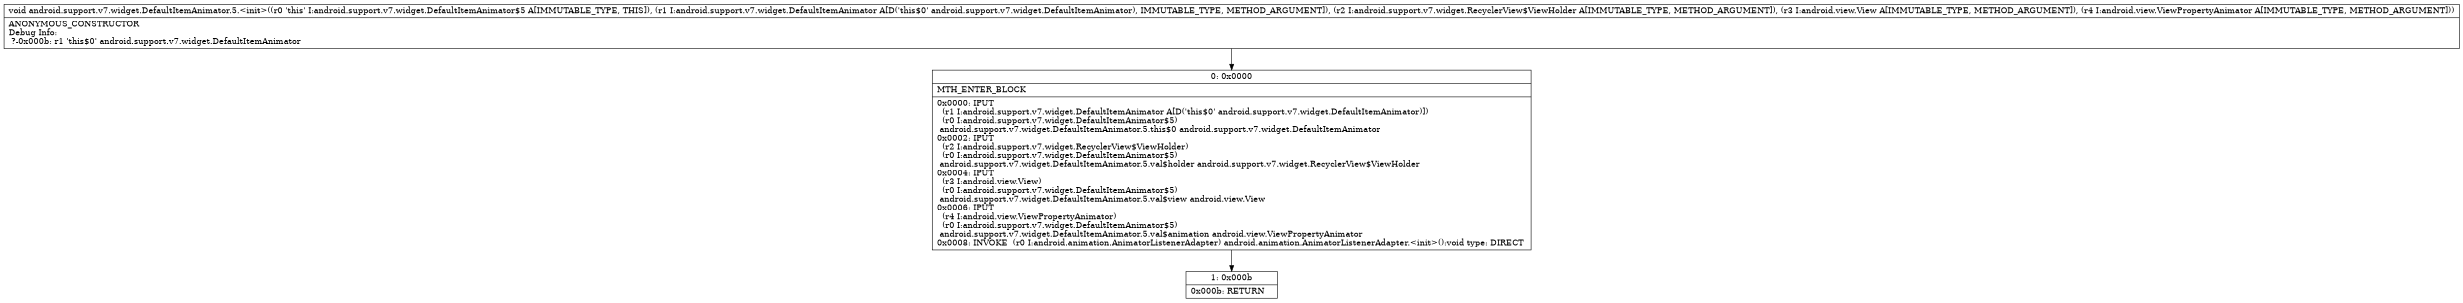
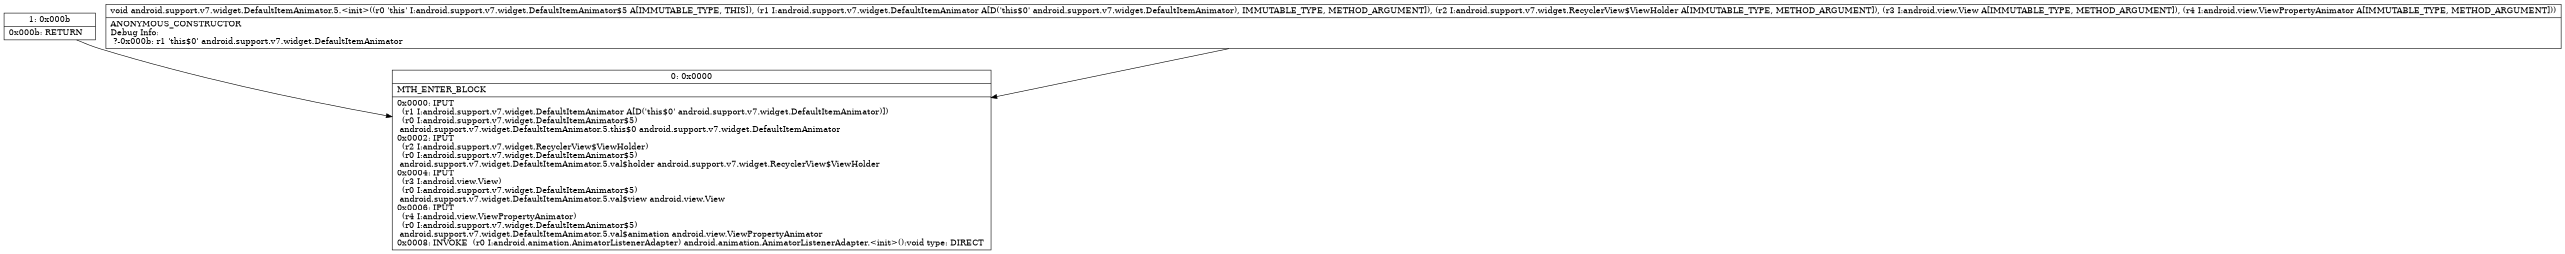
(1232, 258) -> (230, 83)
